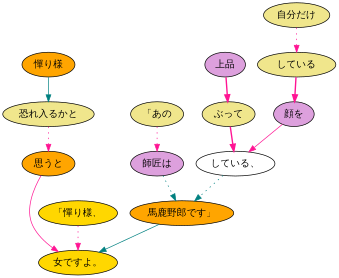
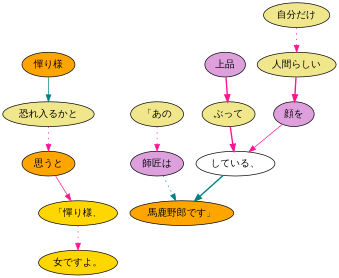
(297, 65) -> (297, 65)
(211, 186) -> (211, 186)
(30, 215) -> (61, 185)
(132, 237) -> none
